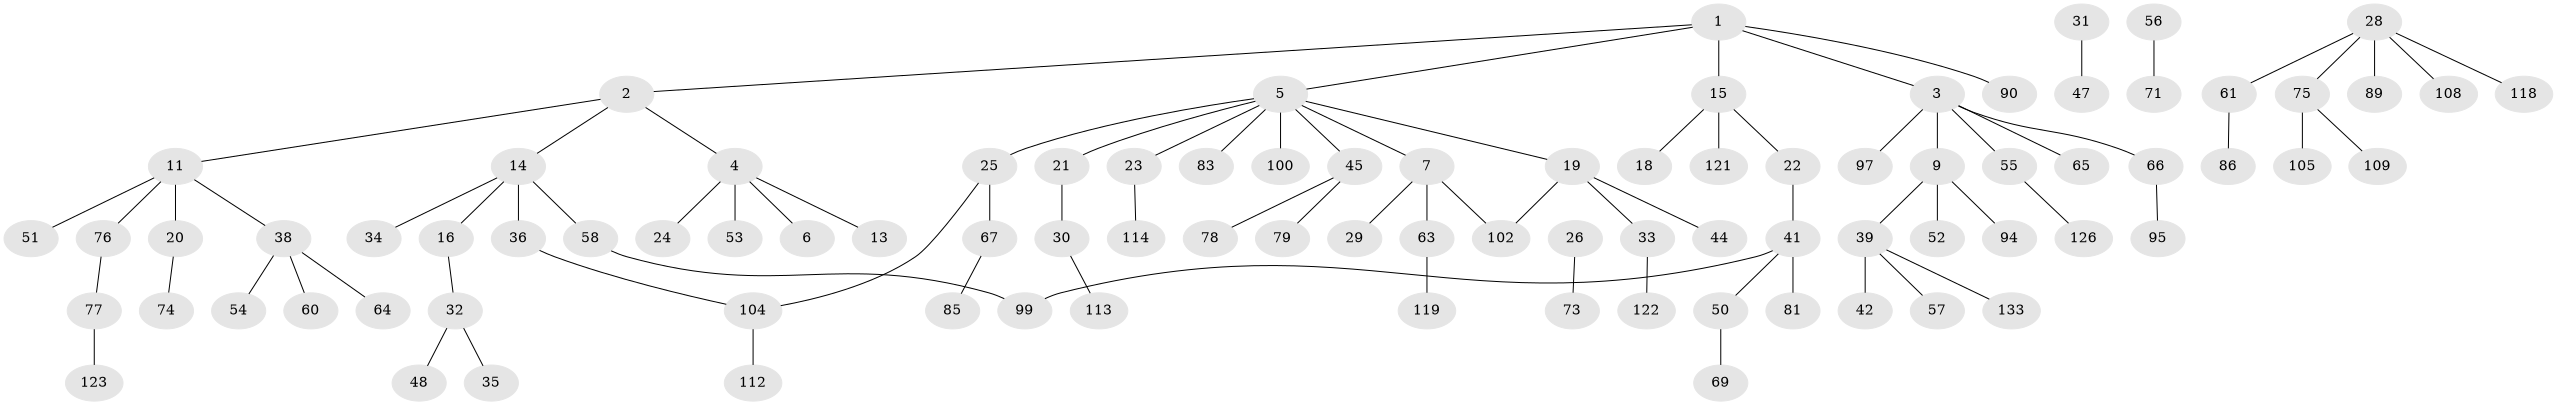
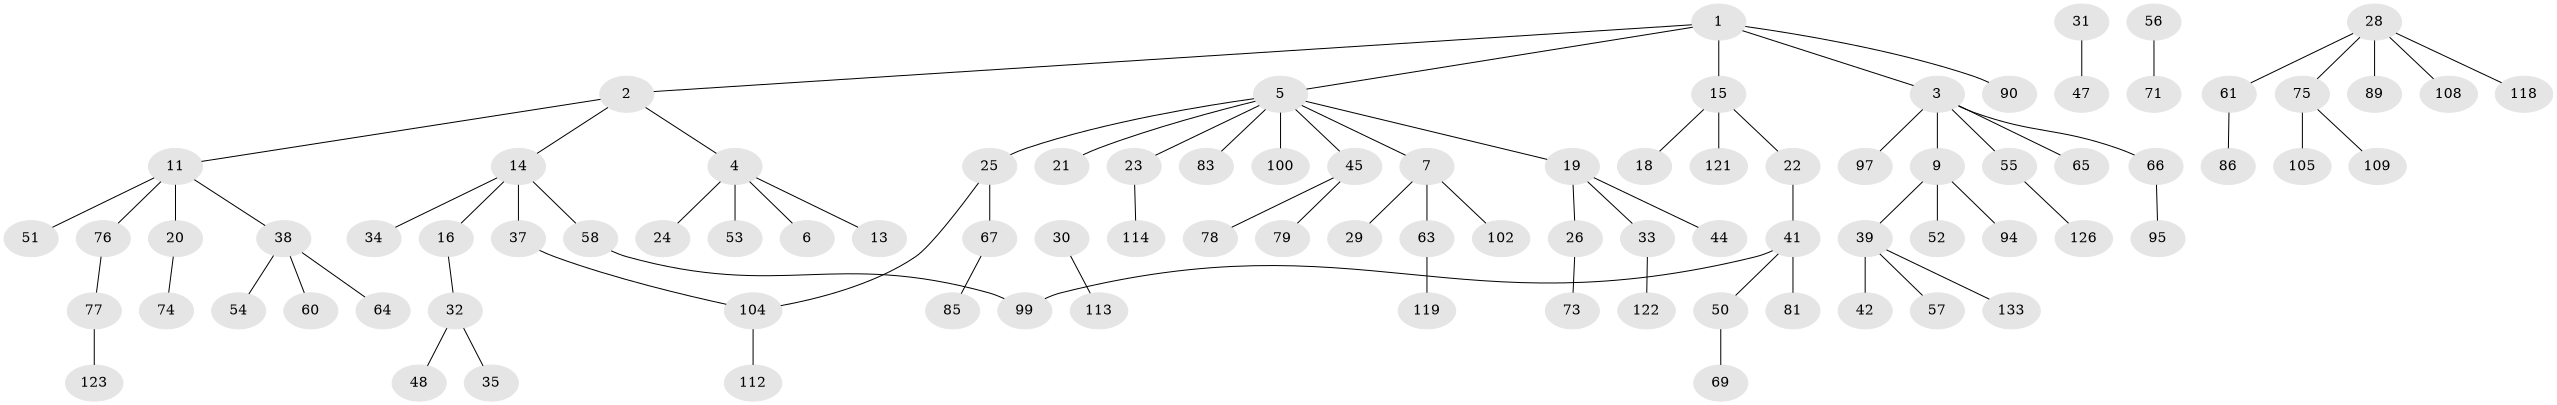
(1062, 203) -> none
(1537, 203) -> (1574, 203)
(518, 239) -> (518, 239)
